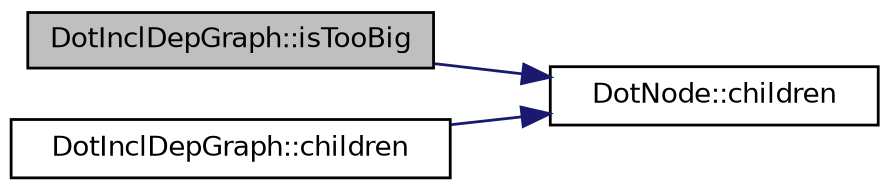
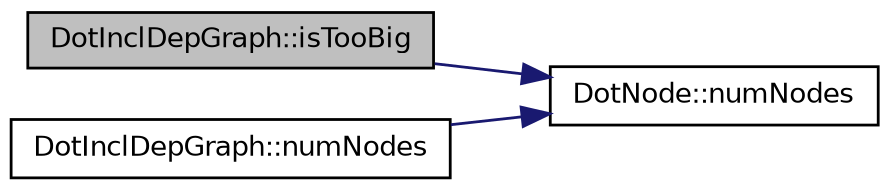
(714, 96) -> (714, 96)
(231, 149) -> (231, 149)
